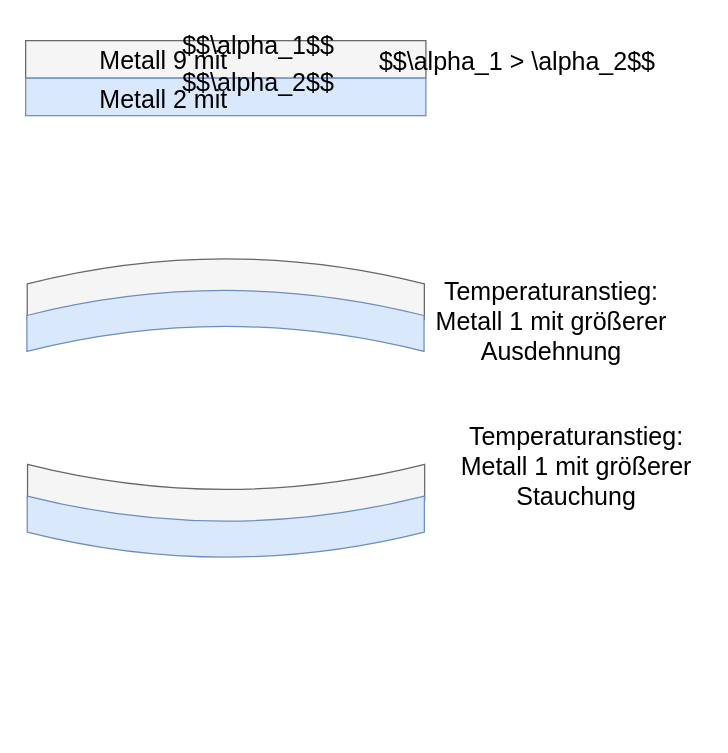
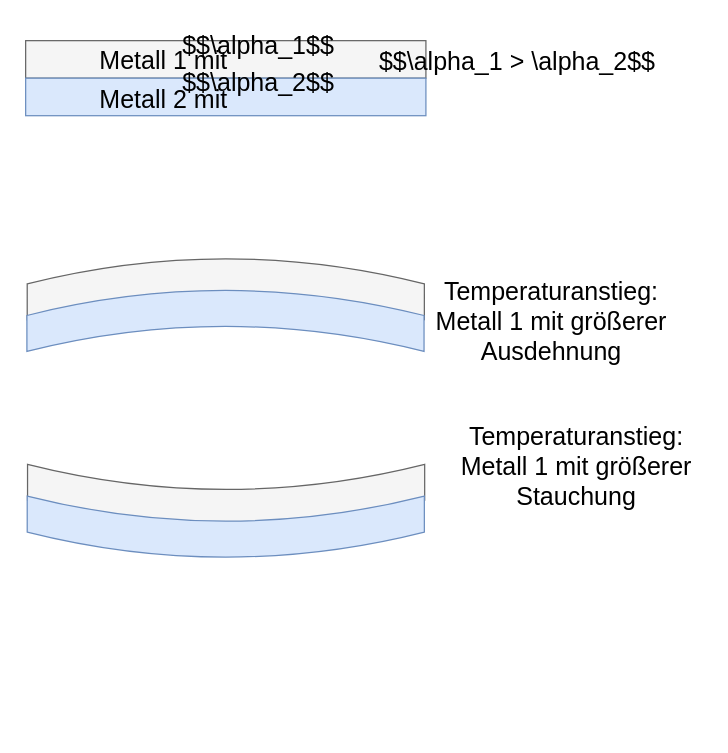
(164, 59) -> (164, 59)
